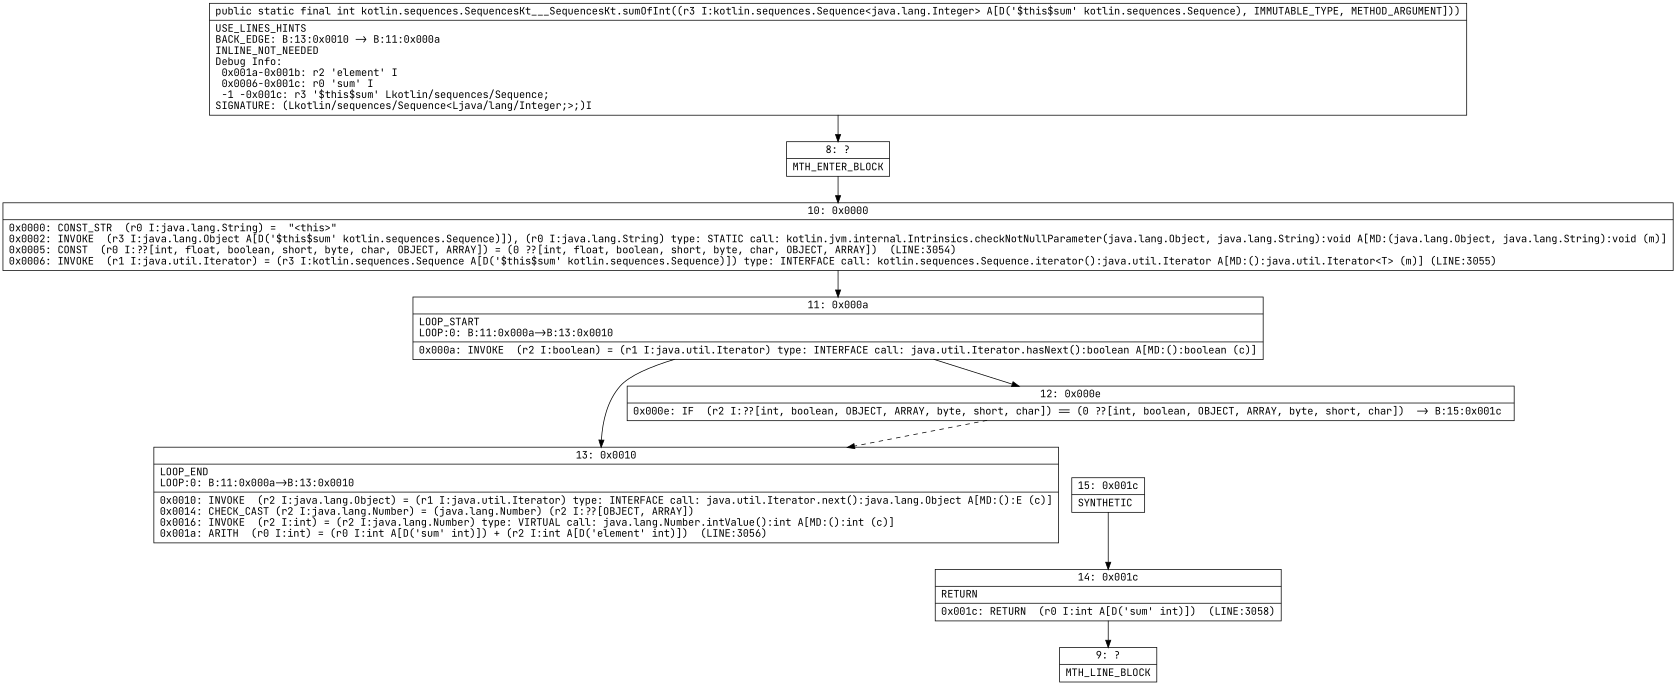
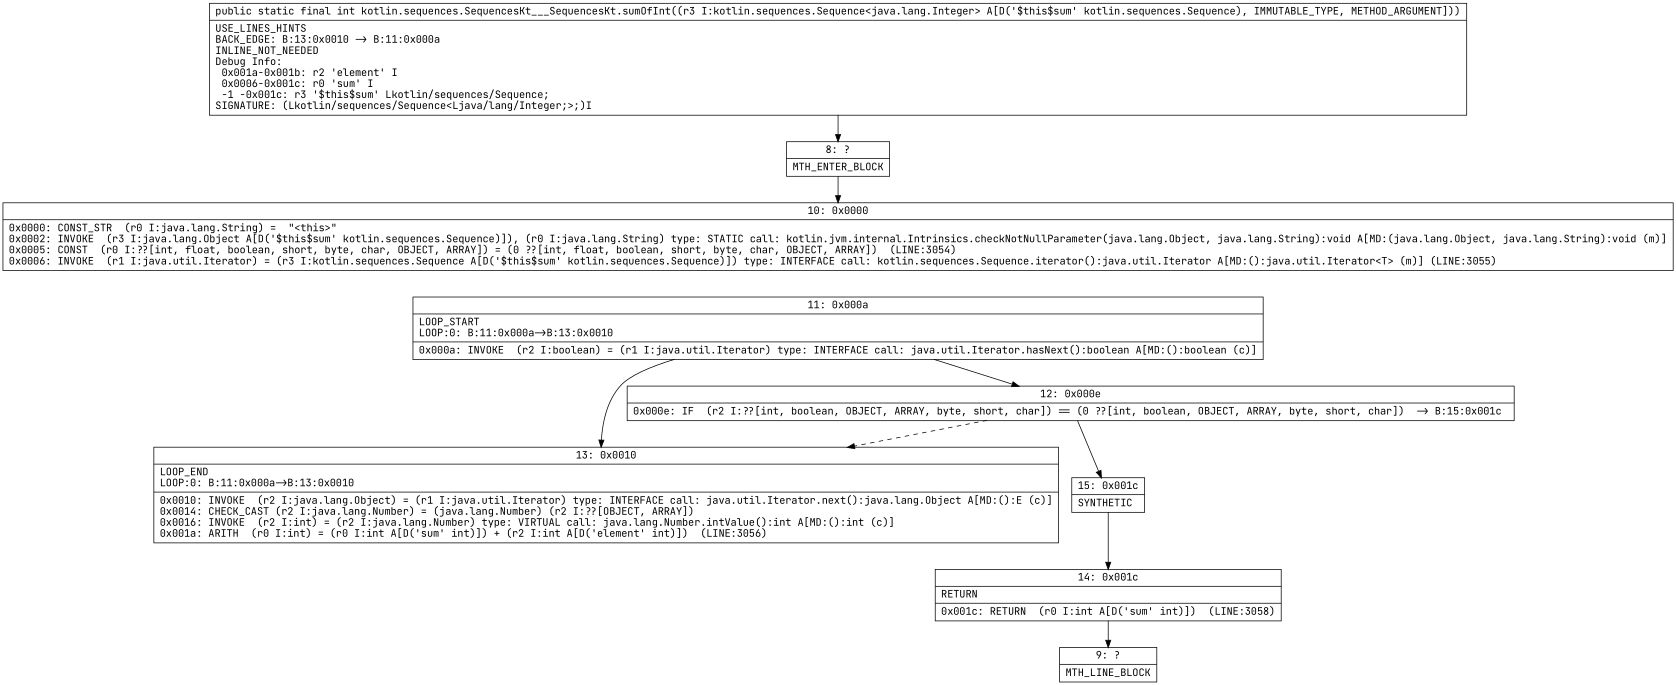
(838, 280) -> none
none -> (1088, 446)
